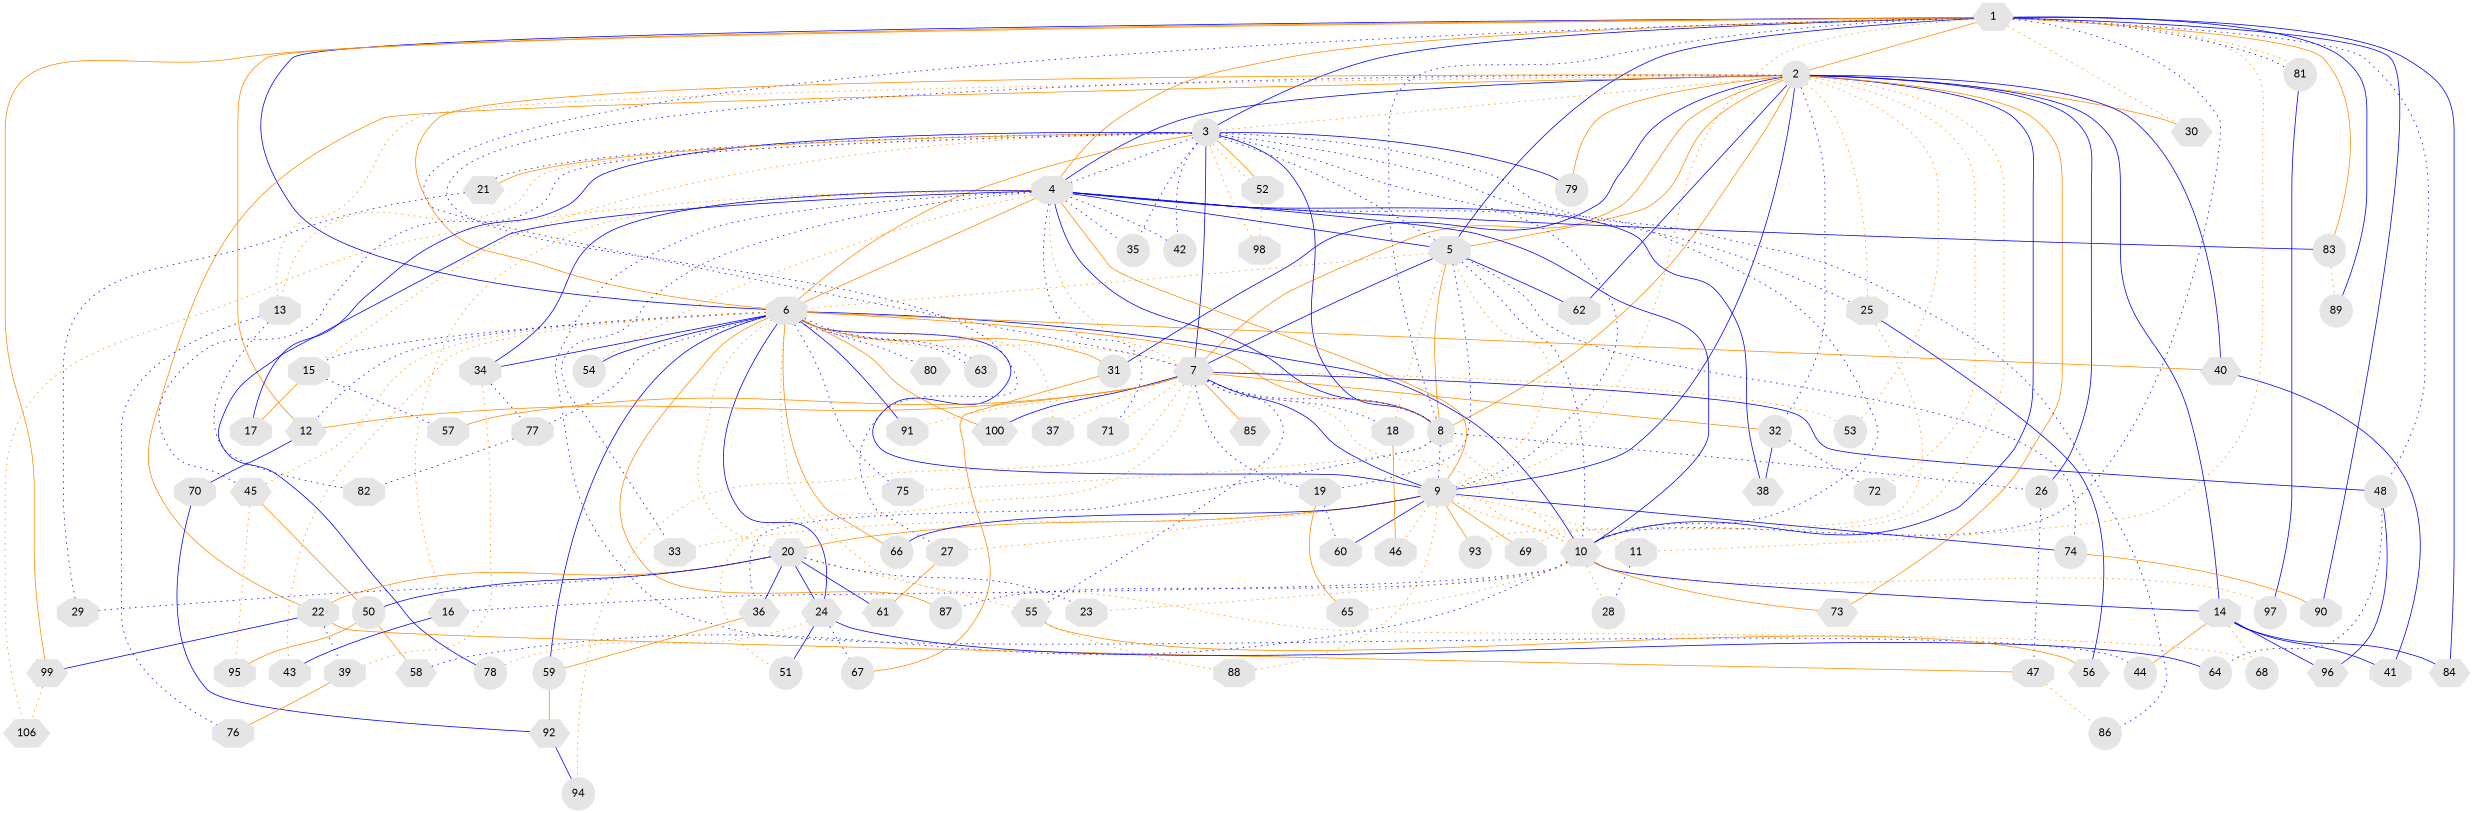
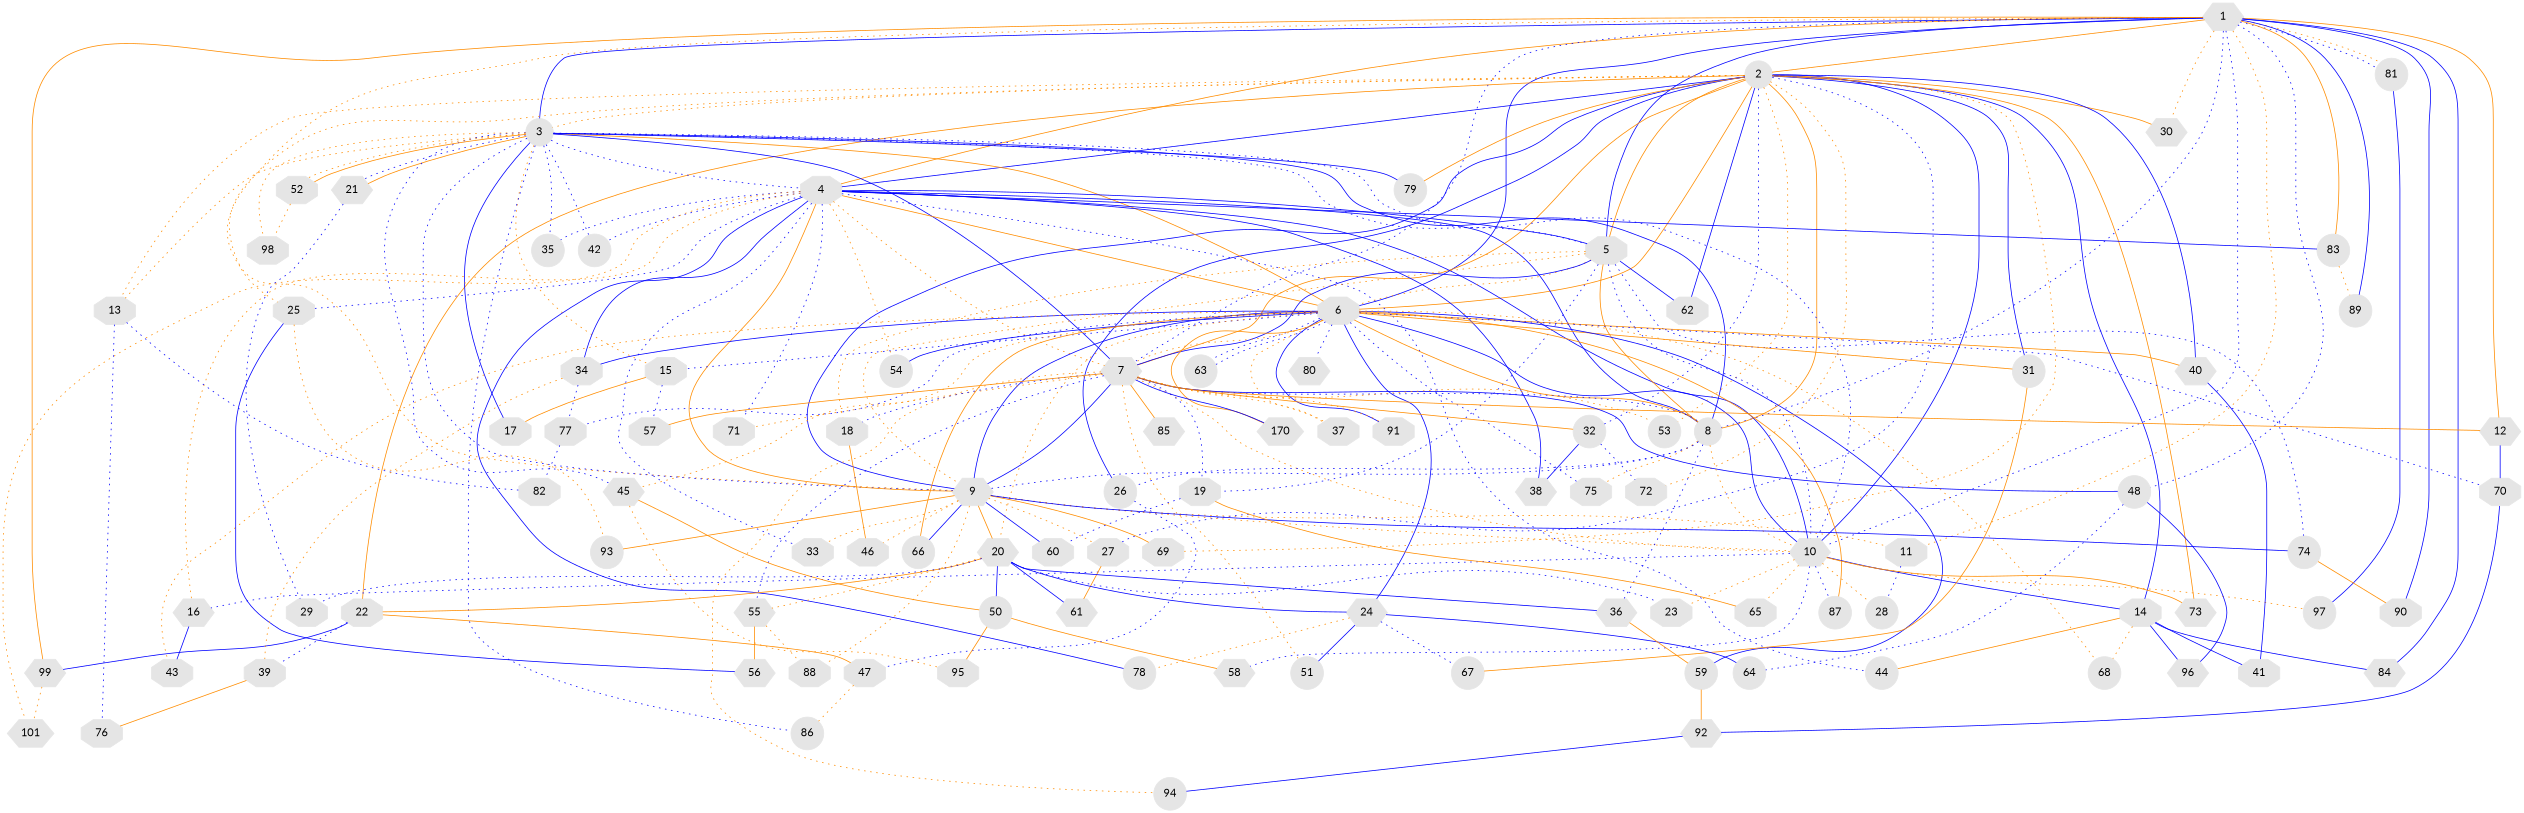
(435, 344) -> (2071, 360)
(995, 432) -> (1280, 432)
(27, 733) -> (31, 733)
